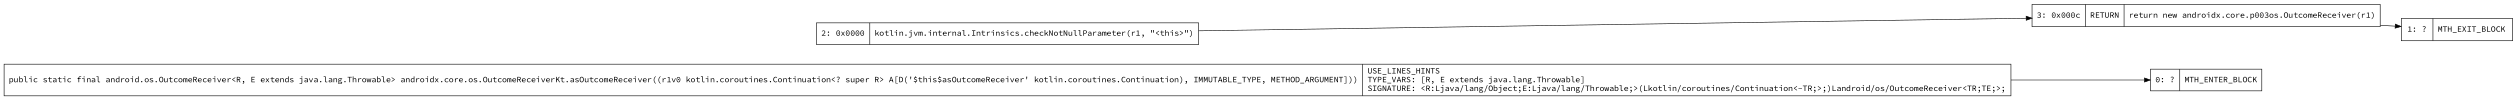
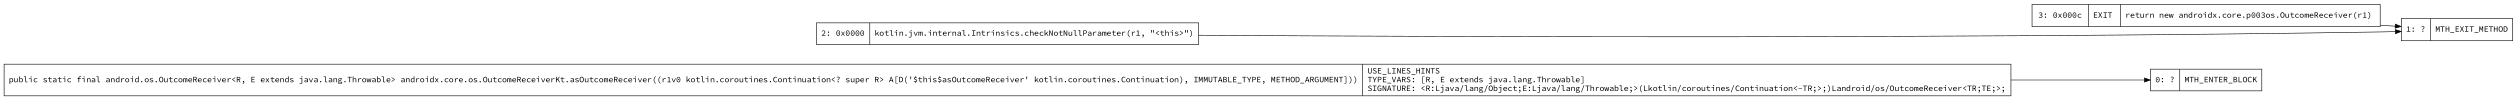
(2105, 15) -> (2103, 15)
(1612, 25) -> (1797, 37)
(2472, 29) -> (2472, 29)
